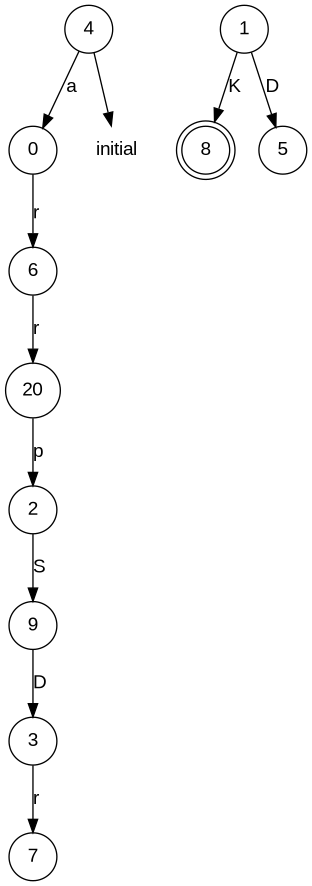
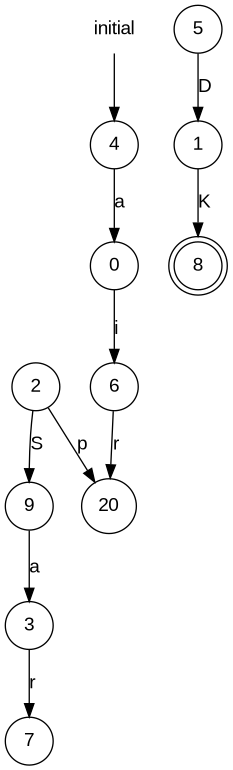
(101, 83) -> (114, 80)
(261, 83) -> (198, 80)
(36, 213) -> (117, 329)
(33, 445) -> (68, 439)
(40, 683) -> (35, 568)
